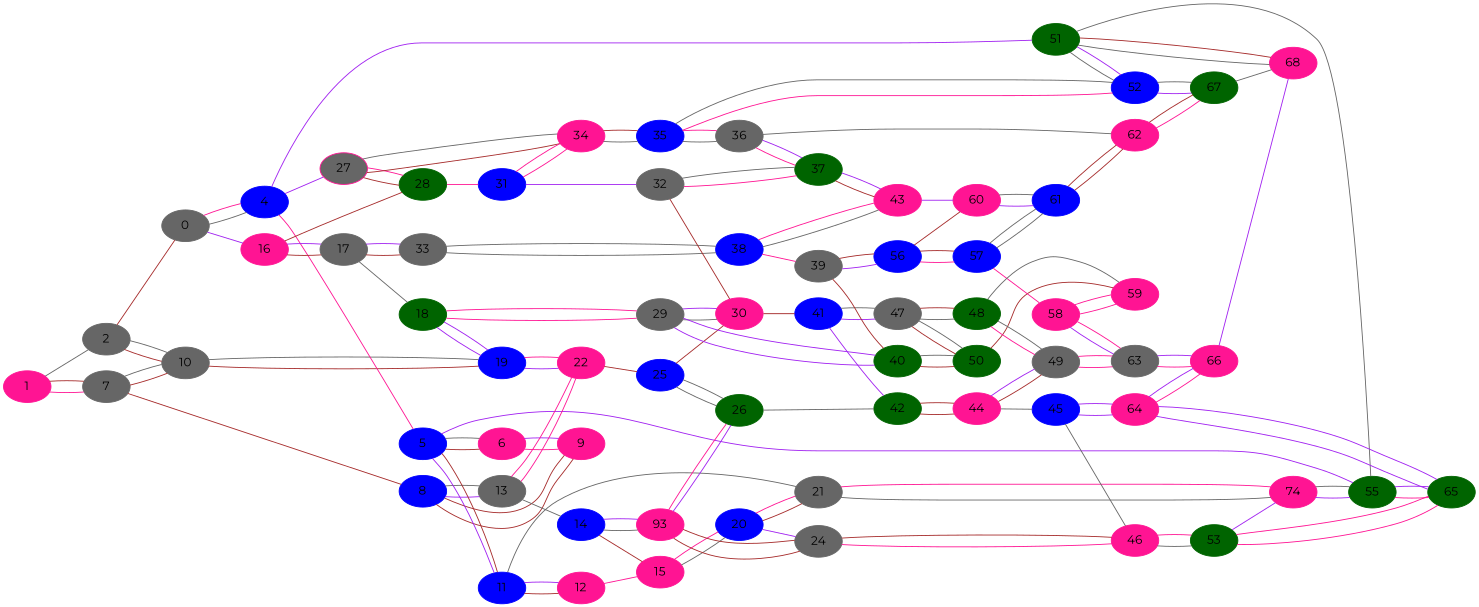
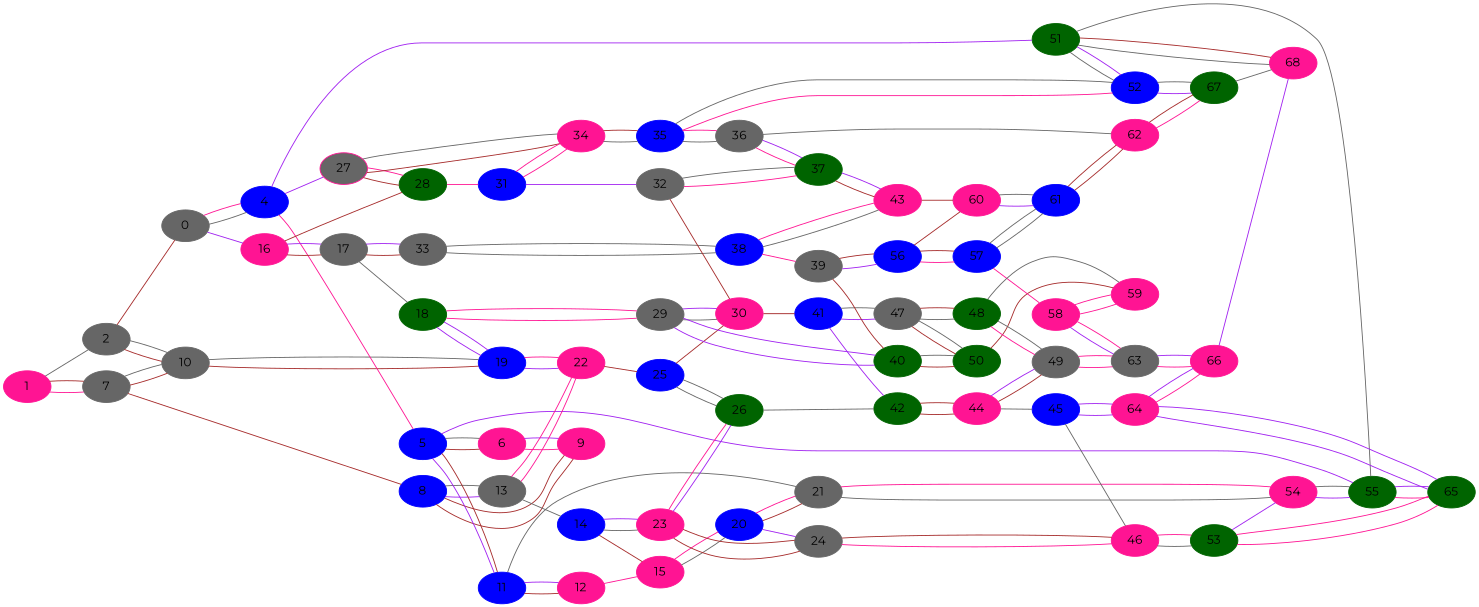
(937, 200) -> (937, 200)
(1293, 492) -> (1293, 492)
(660, 525) -> (660, 525)
